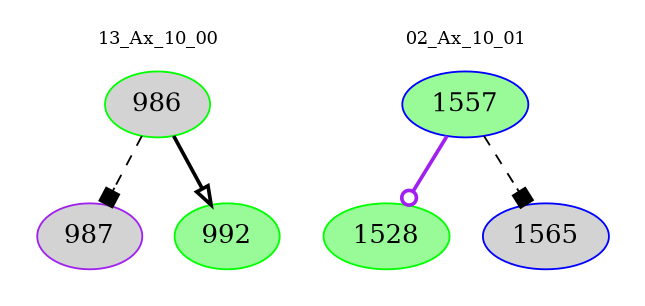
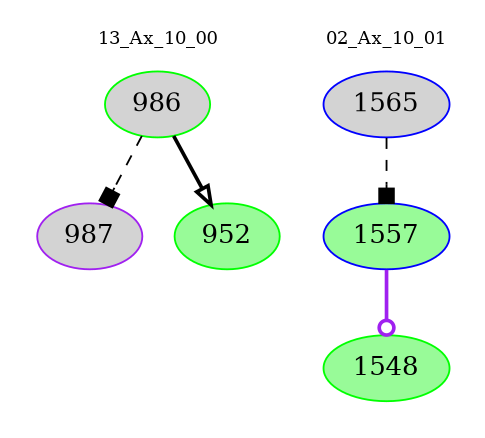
(500, 162) -> (387, 161)
(227, 236) -> (227, 236)
(387, 236) -> (387, 368)
